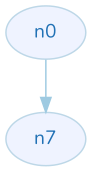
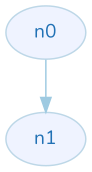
(46, 139) -> (46, 139)
